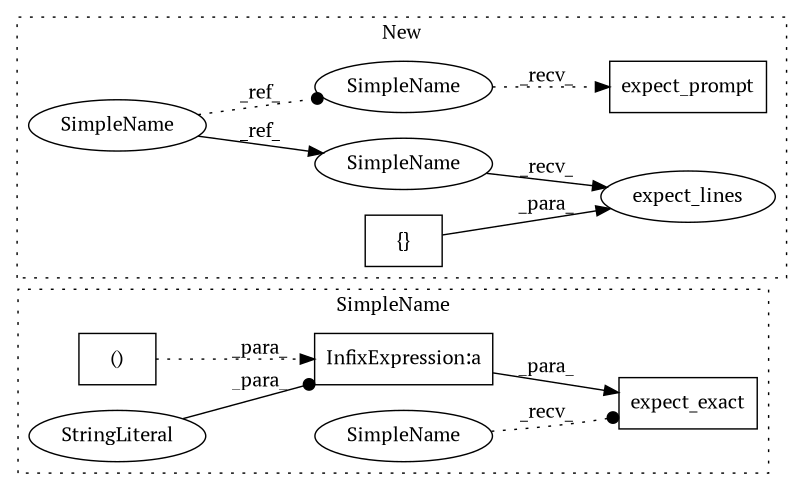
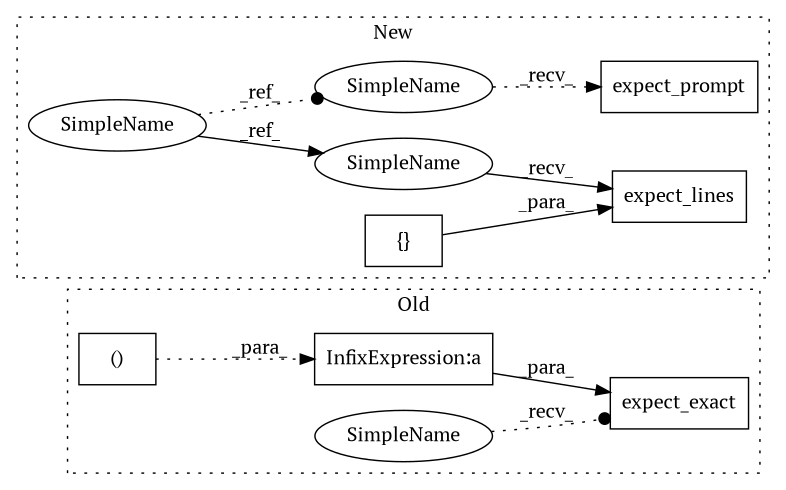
(688, 197) -> (679, 197)
(393, 306) -> (414, 306)
(117, 436) -> none
